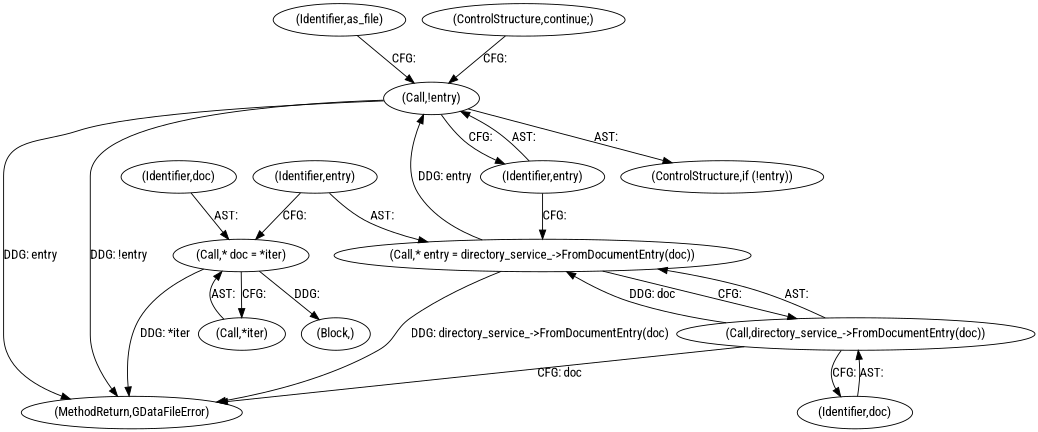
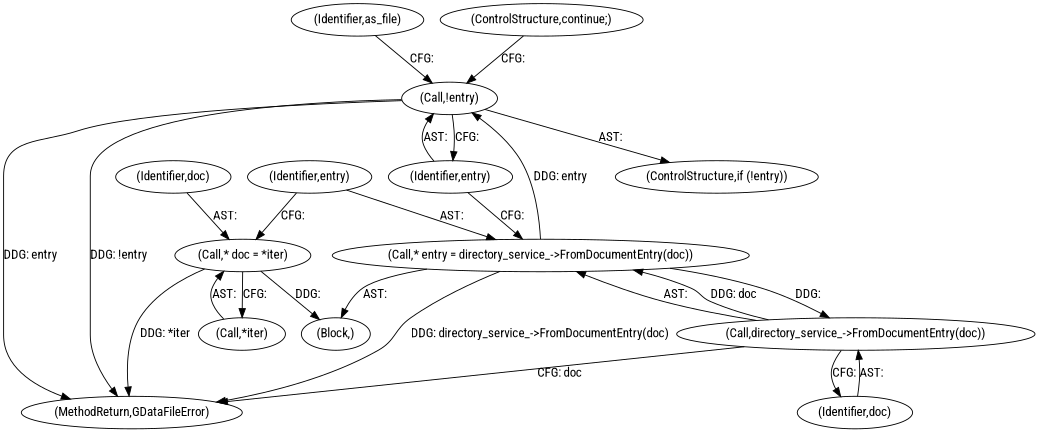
none -> (381, 280)
(731, 295) -> (809, 295)
